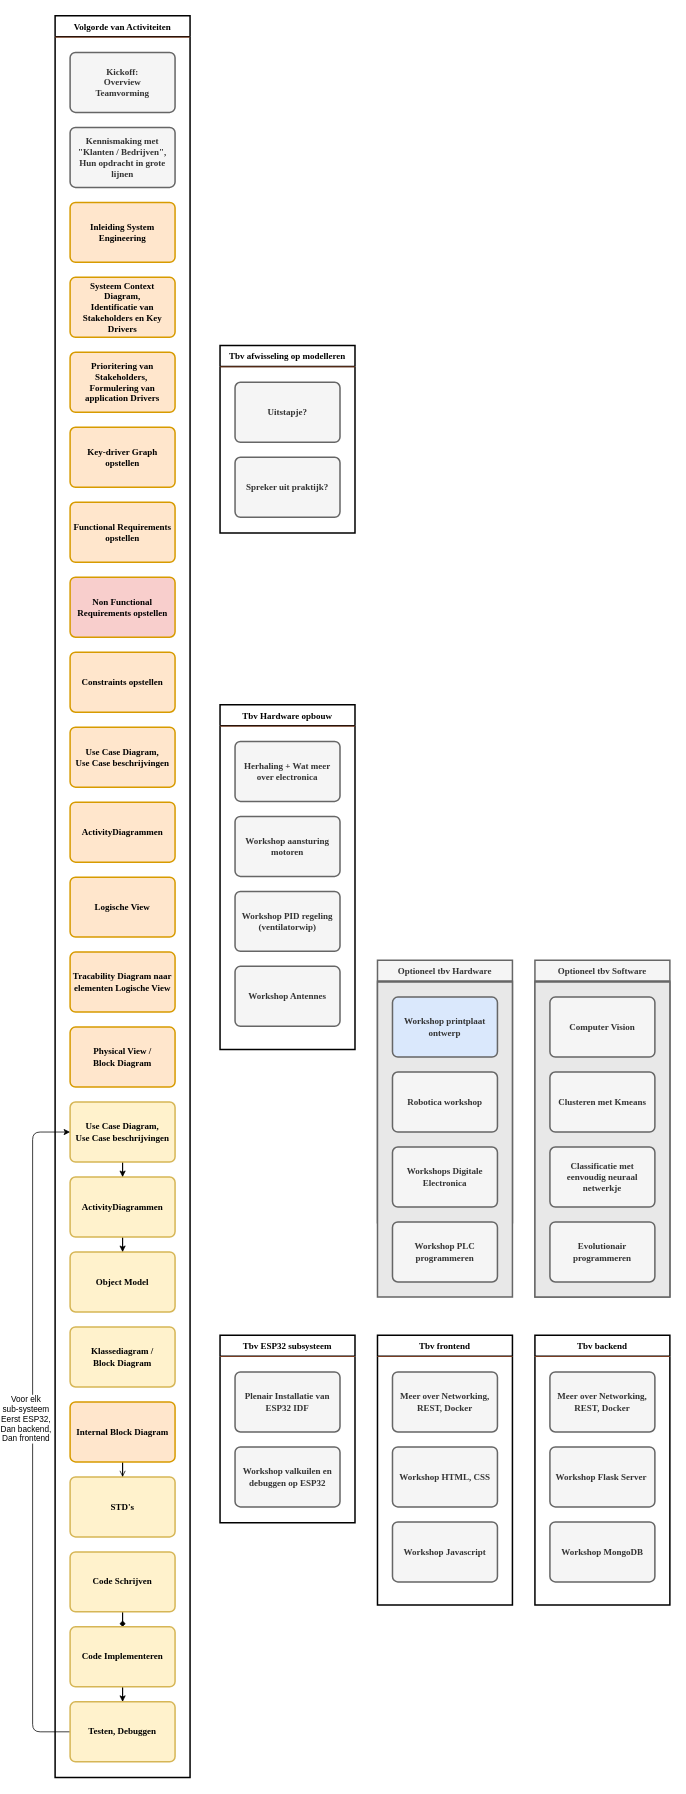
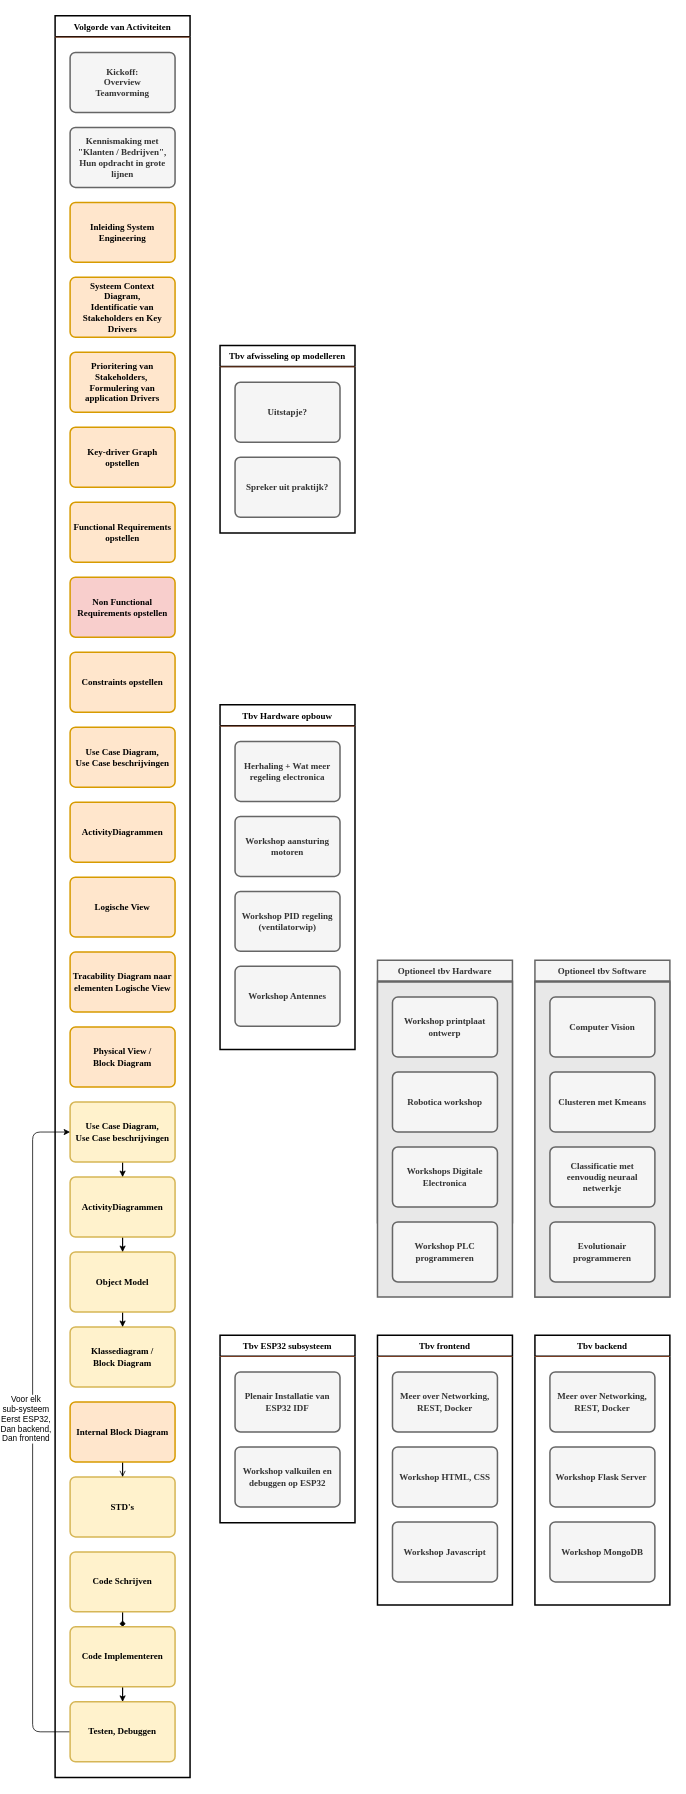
(288, 771) -> (288, 771)
(445, 1027) -> (445, 1027)
none -> (123, 1322)
